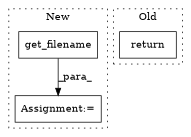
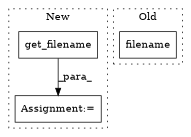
(148, 45) -> (148, 45)
